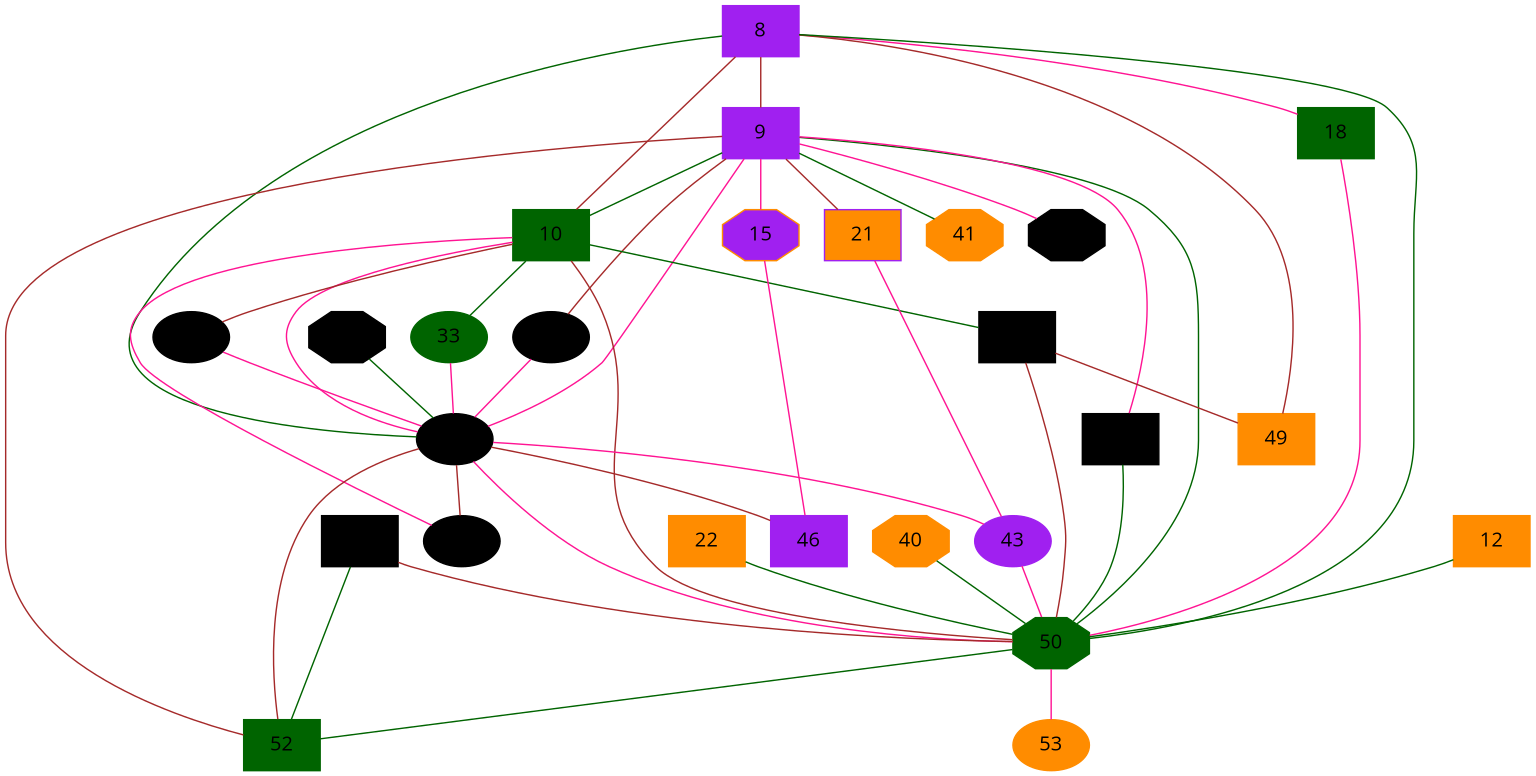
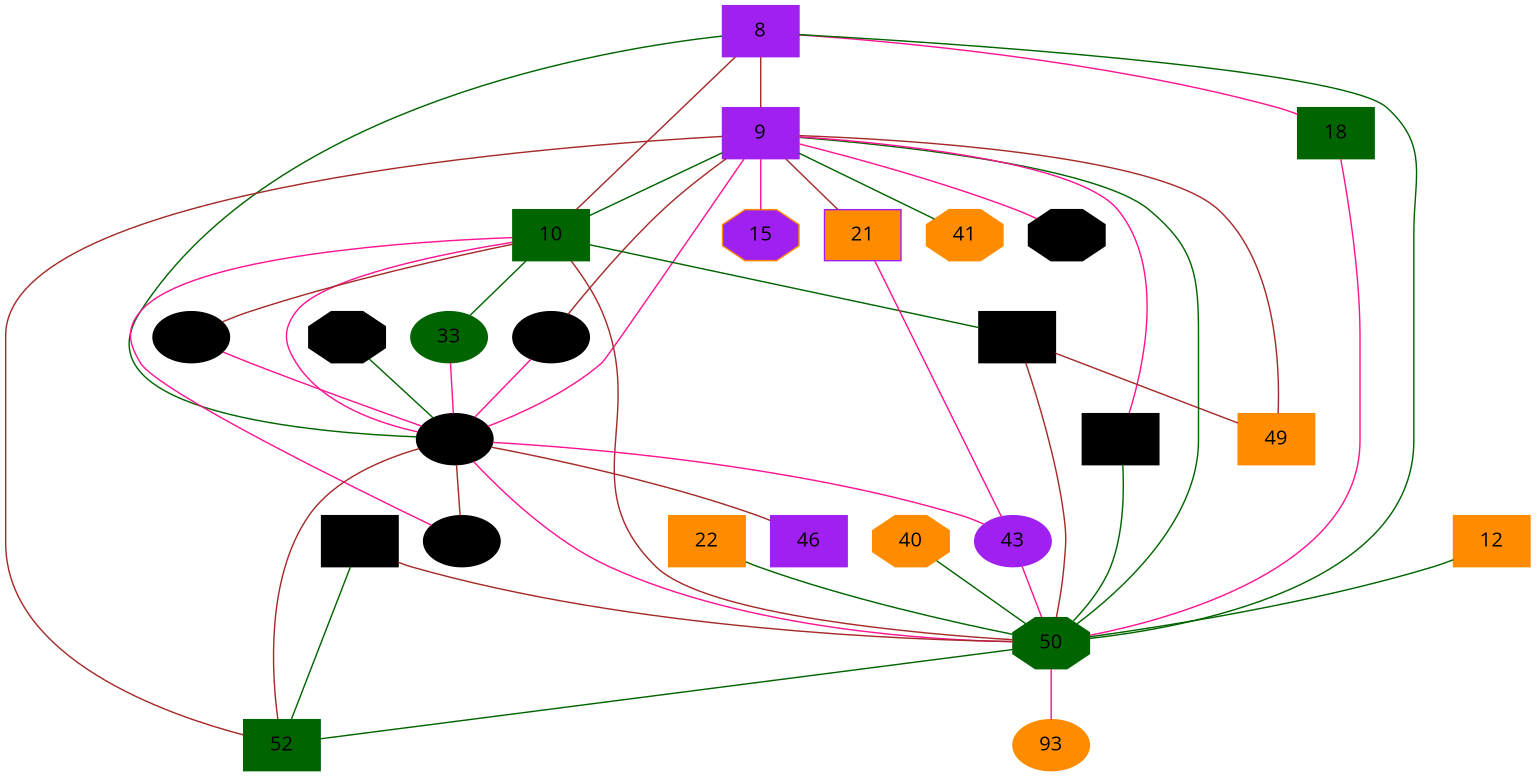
(1141, 126) -> (1121, 171)
(785, 388) -> none
(1051, 745) -> (1051, 745)
